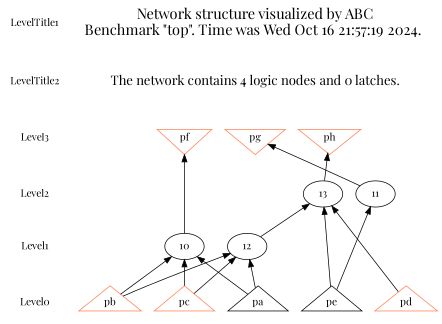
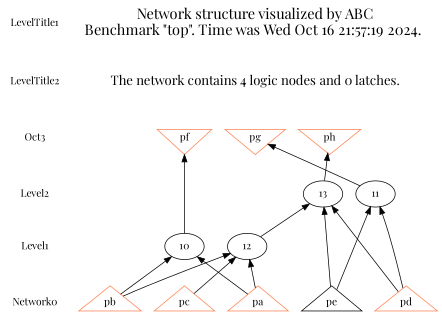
(35, 138) -> (35, 138)
none -> (394, 251)
(184, 276) -> none
(35, 303) -> (35, 303)
(258, 303) -> (258, 303)
